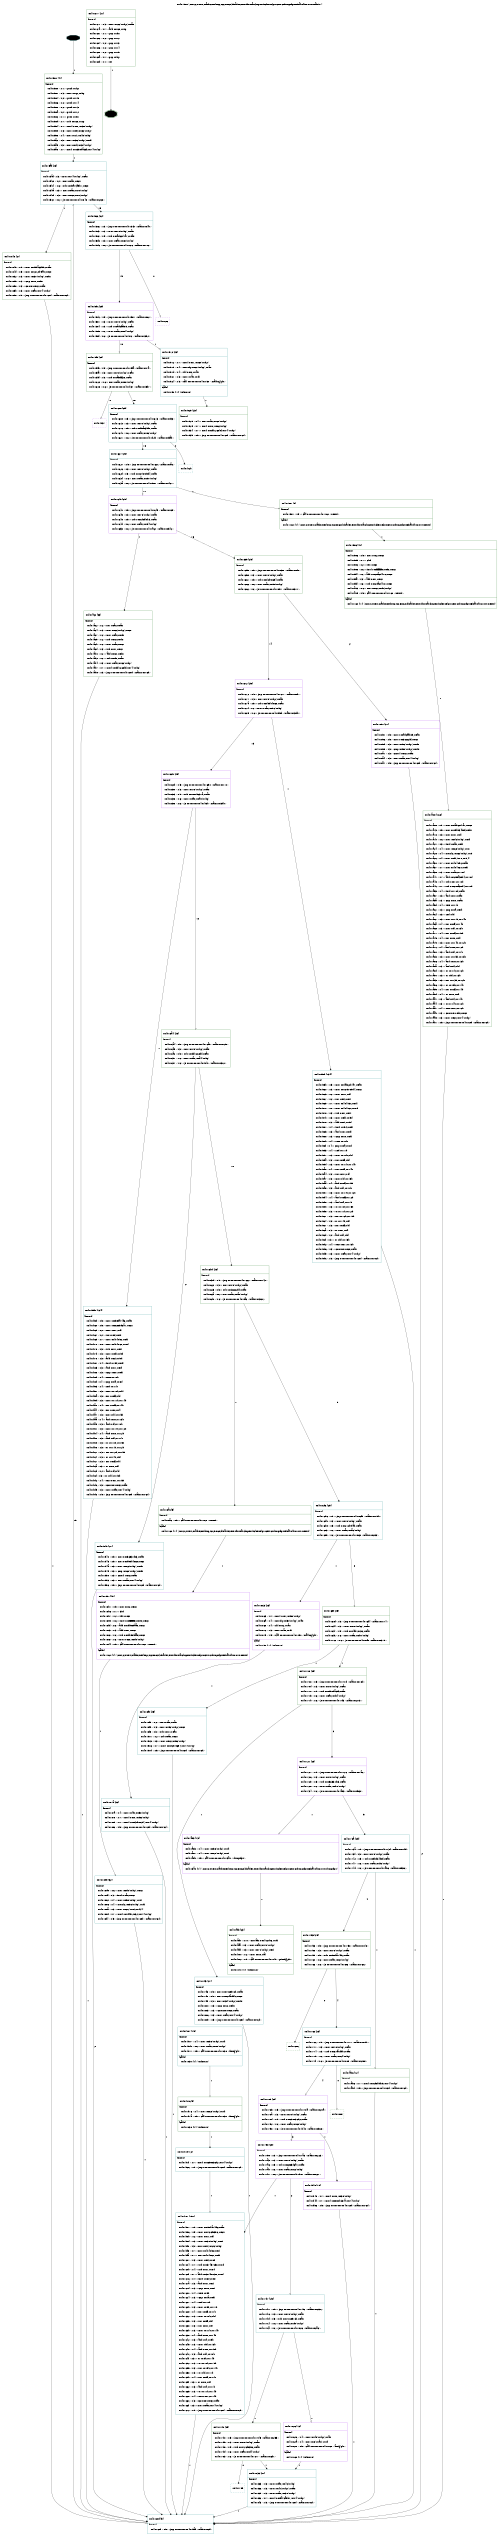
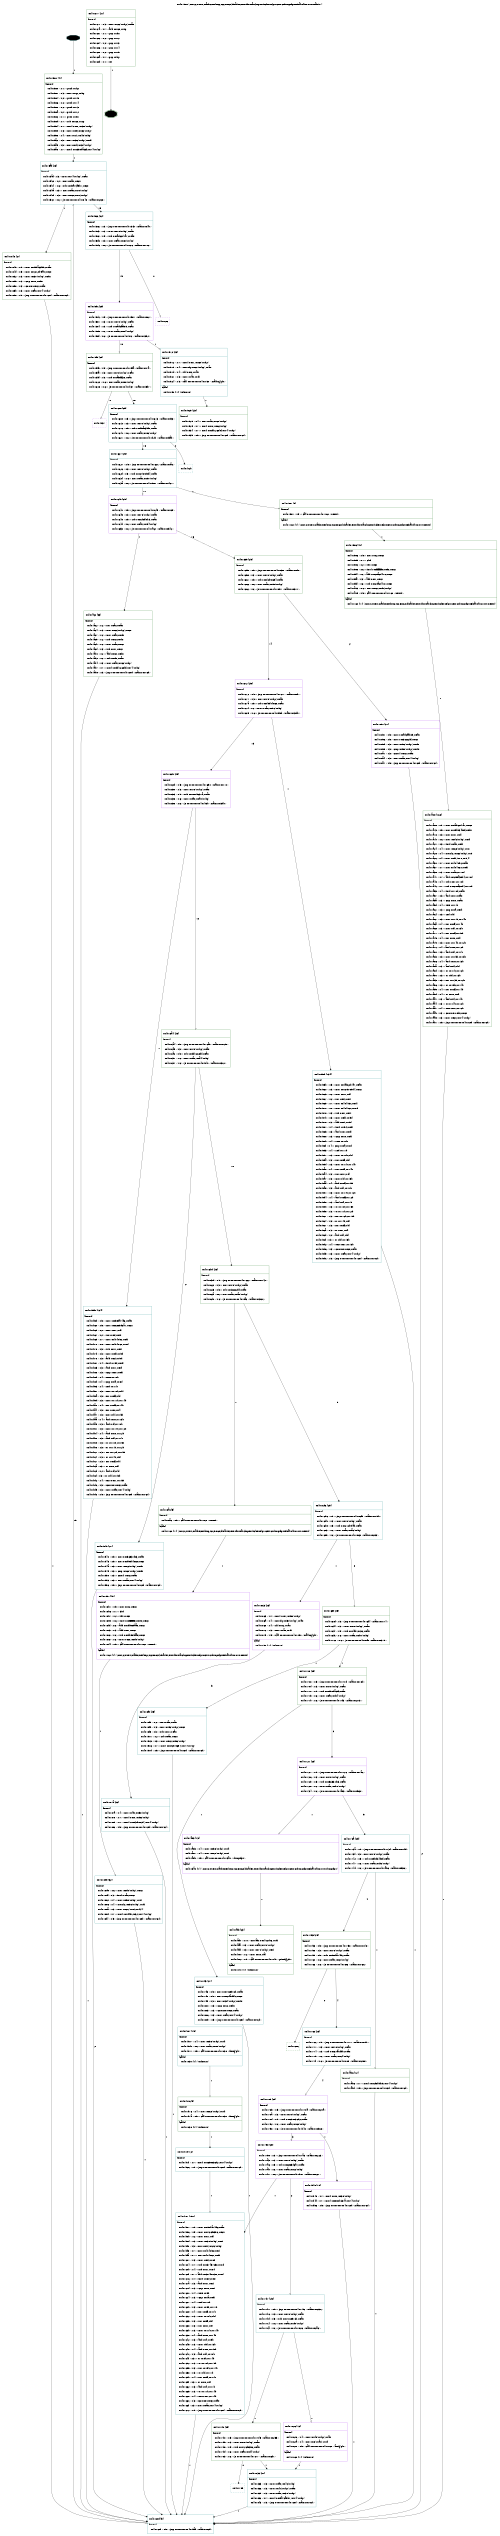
(212, 1686) -> (212, 1686)
(337, 2114) -> none
